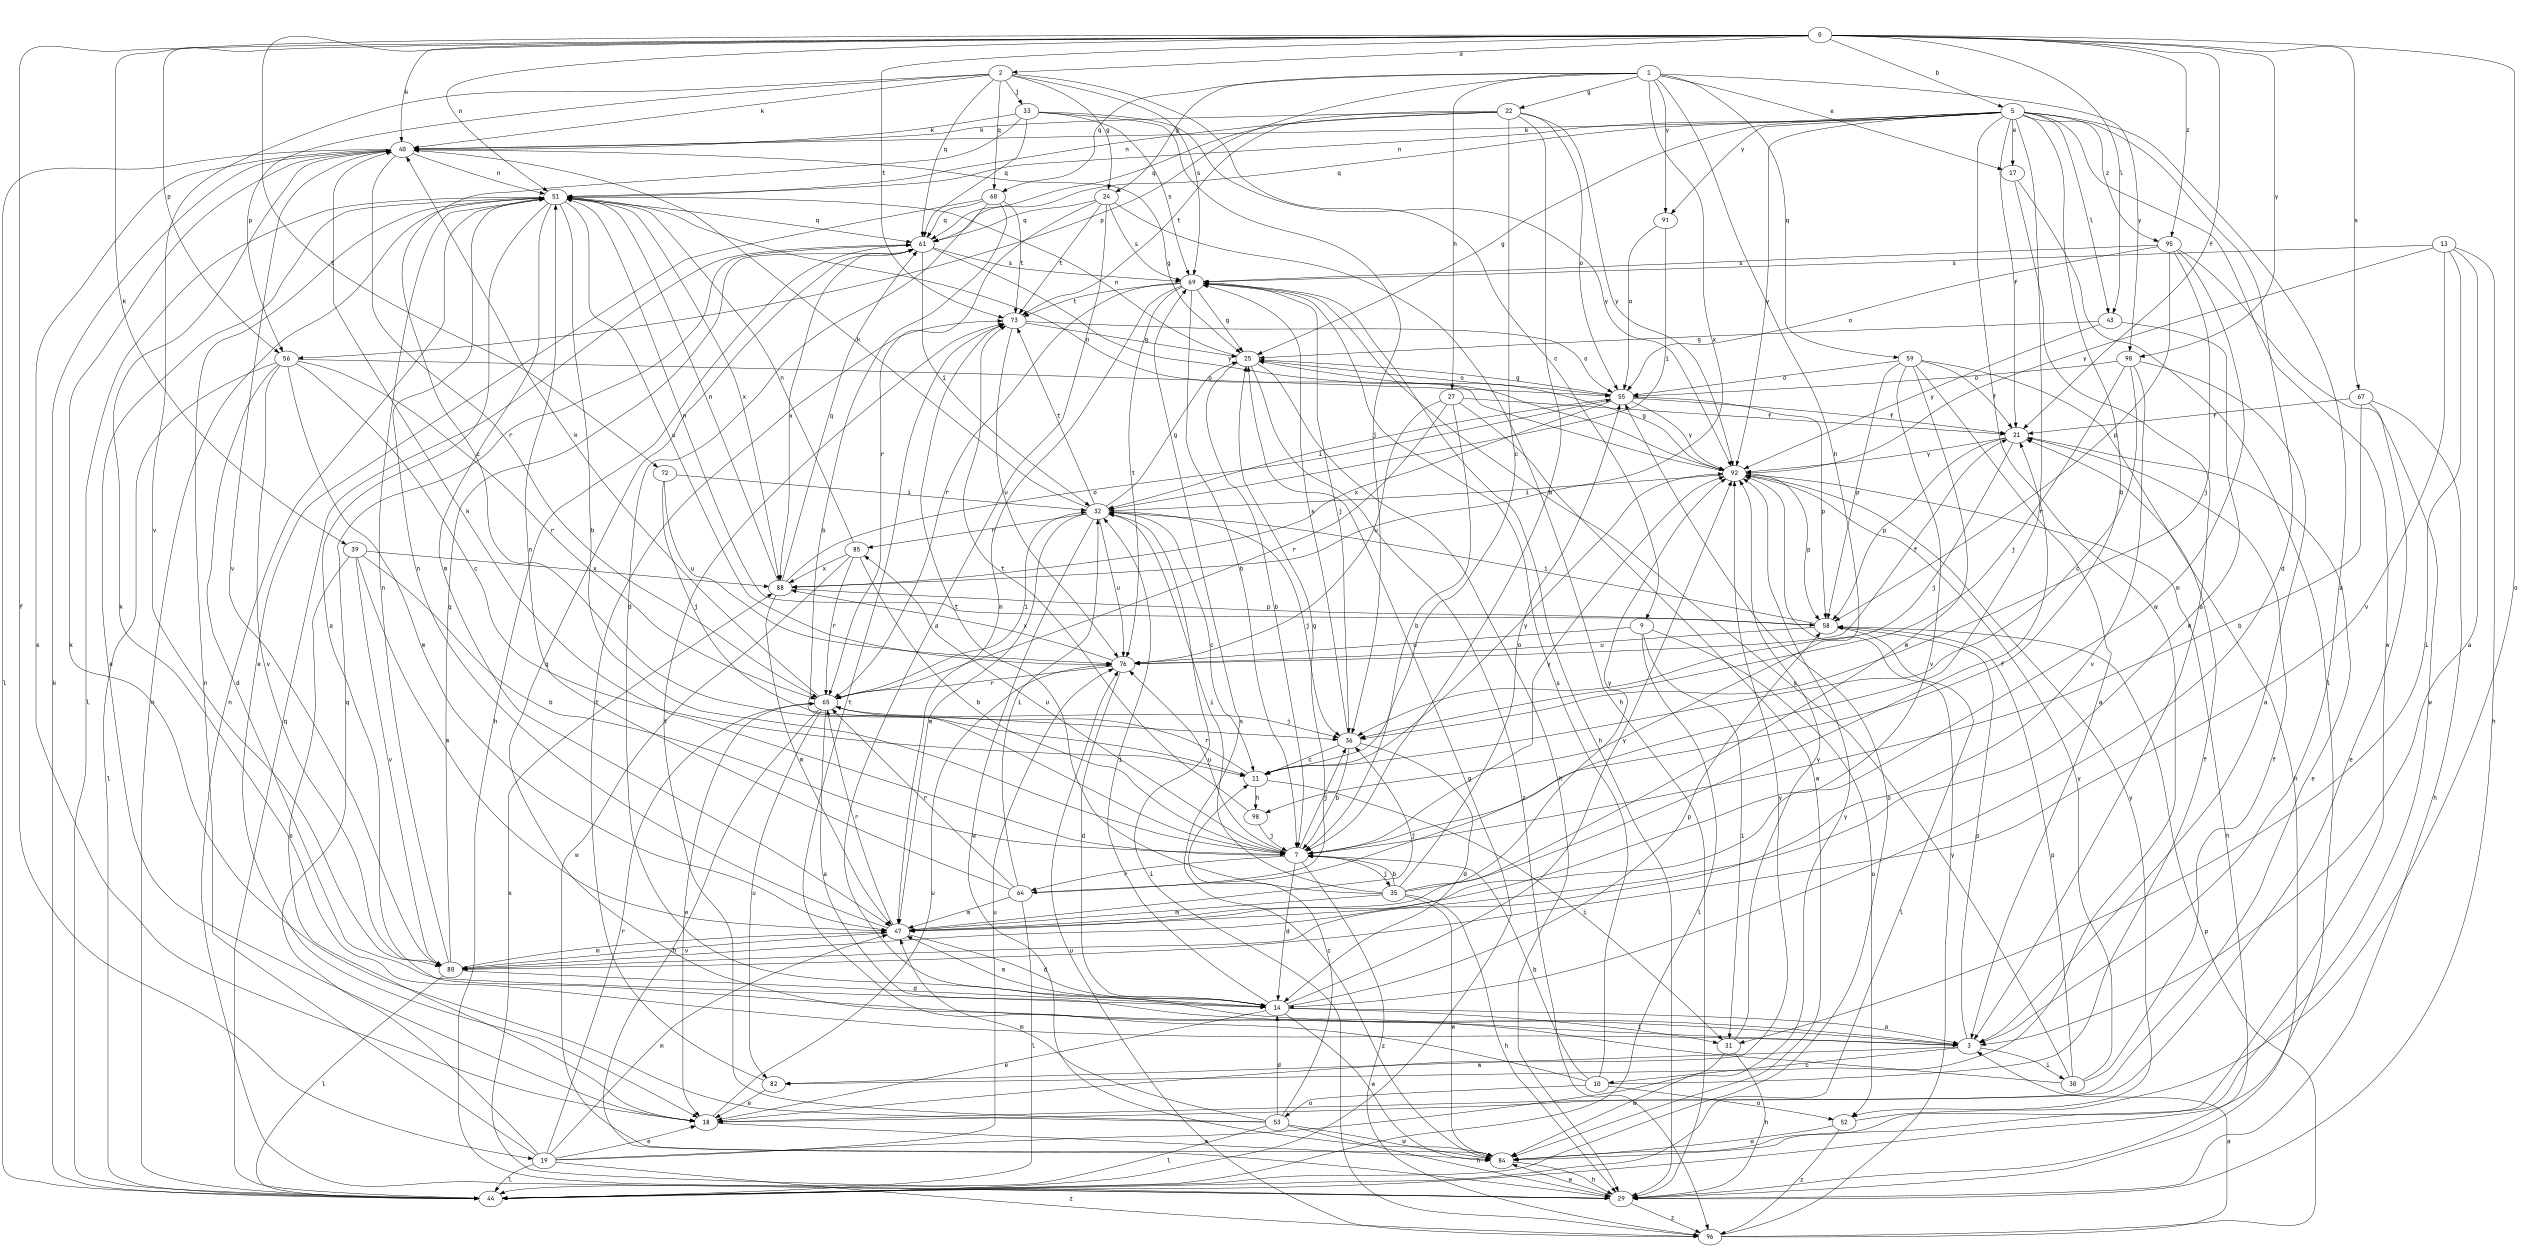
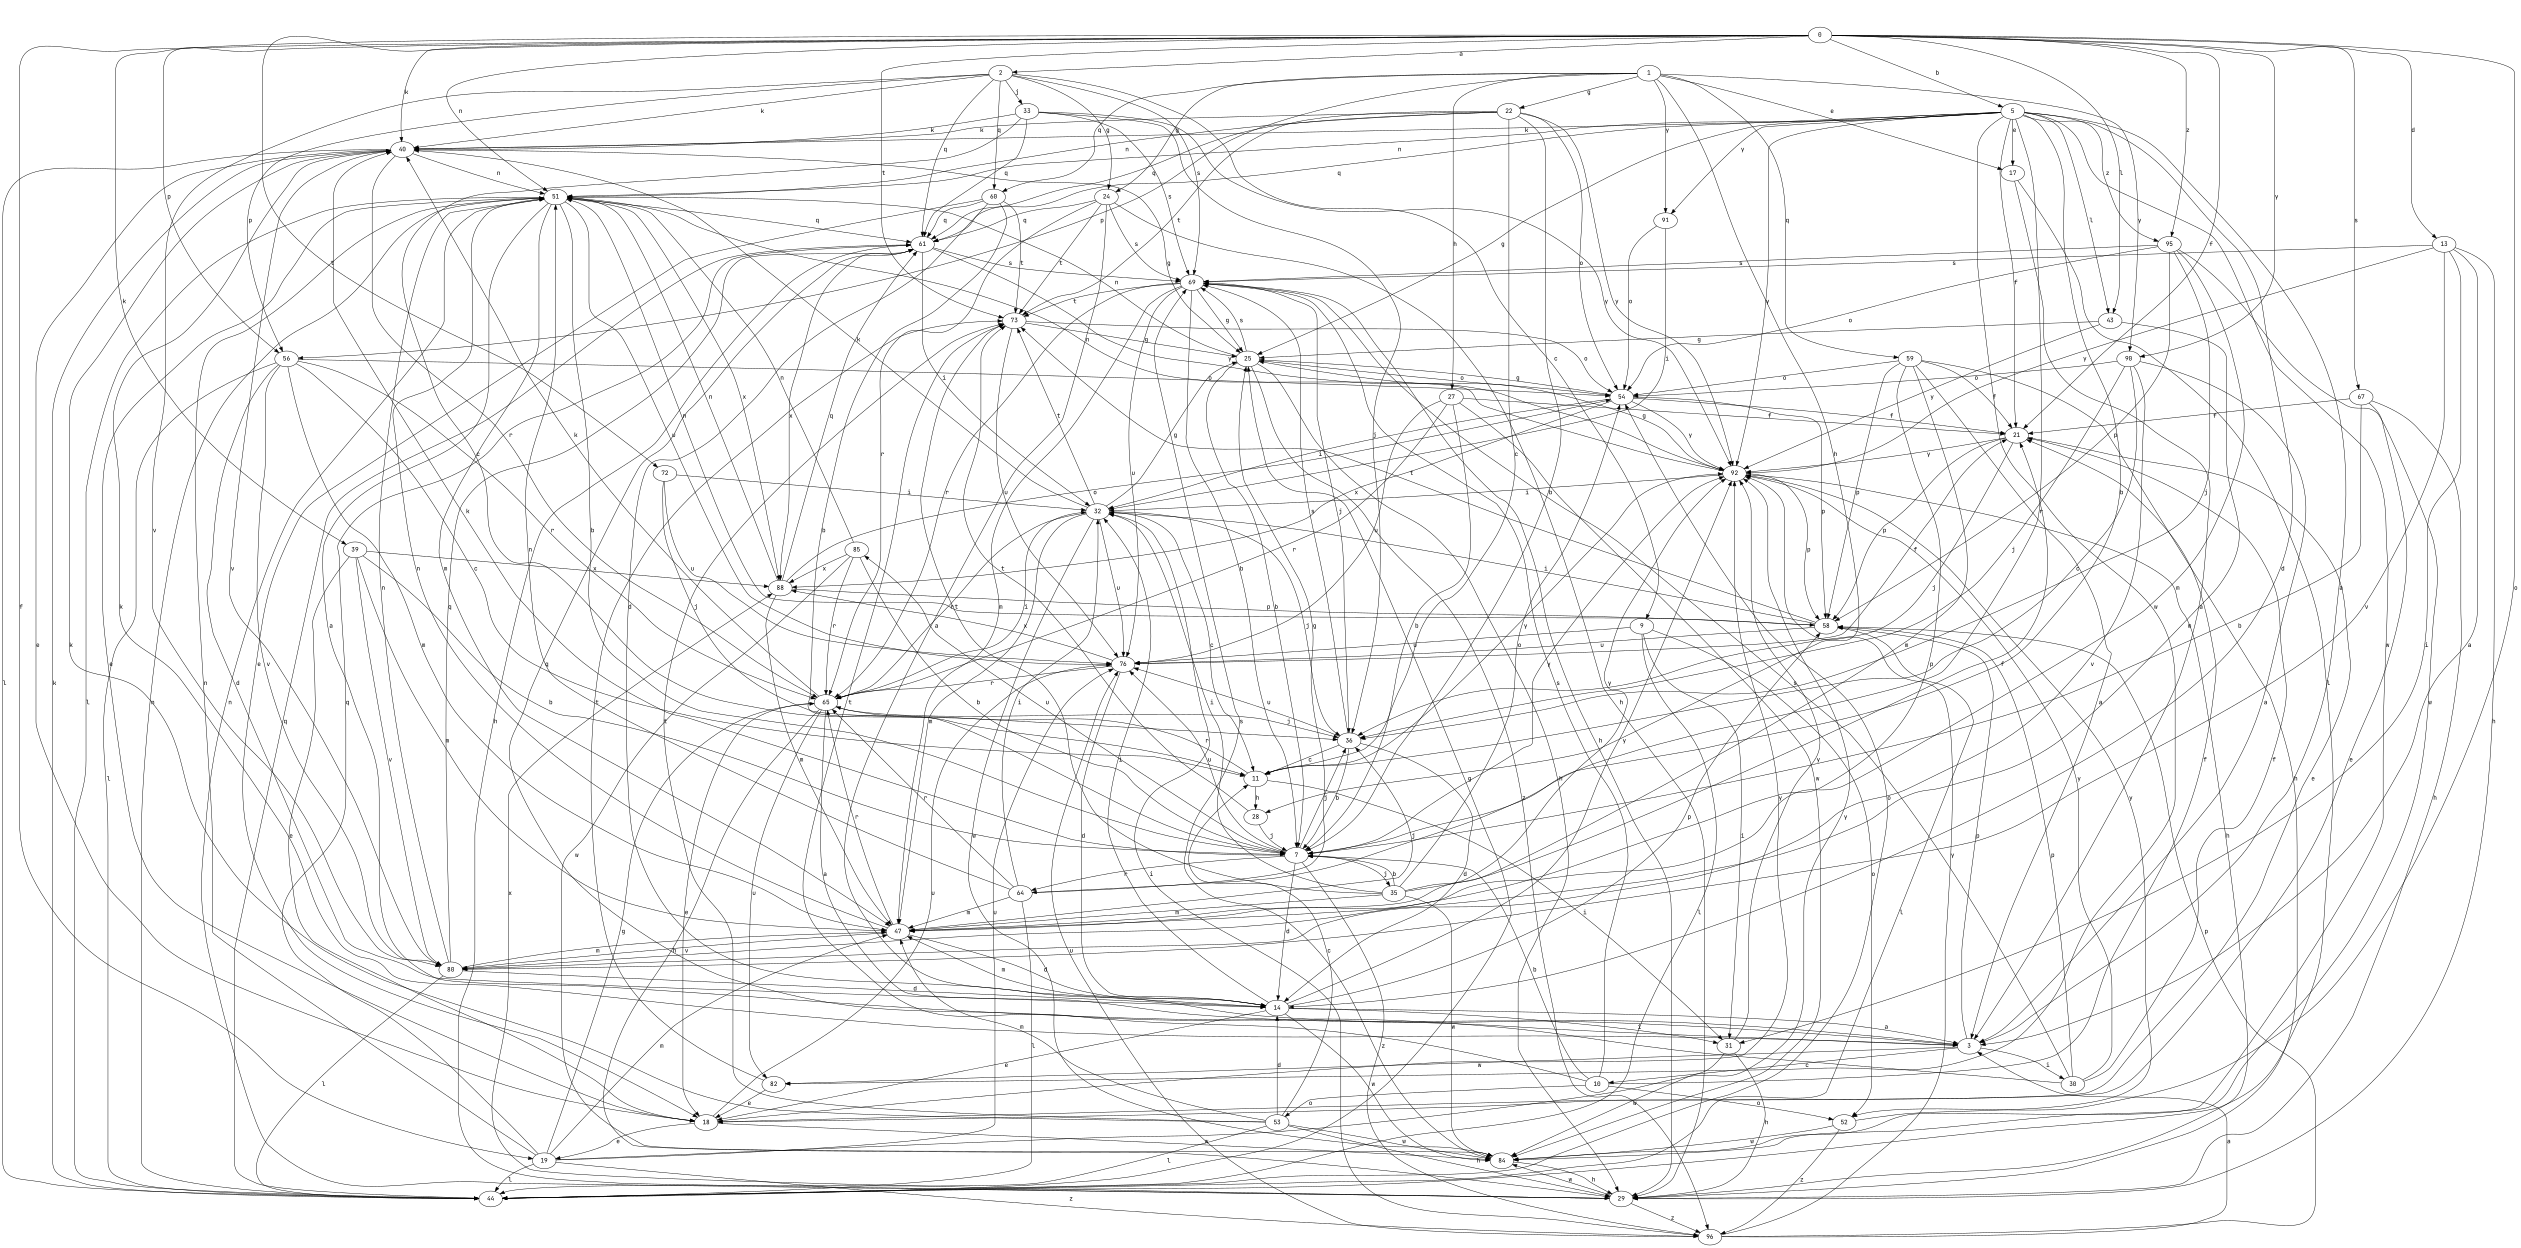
none -> (2364, 51)
none -> (1233, 315)
(1622, 397) -> (1622, 397)
(1133, 473) -> (1133, 473)
none -> (1410, 481)
(1441, 512) -> none
(979, 530) -> (963, 590)
(1932, 664) -> (1932, 664)
none -> (1239, 701)
(1256, 817) -> (1256, 817)
(623, 932) -> (623, 932)
(1499, 1040) -> none
(624, 1144) -> (632, 1133)
